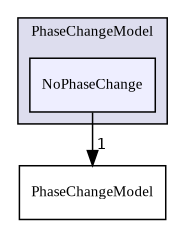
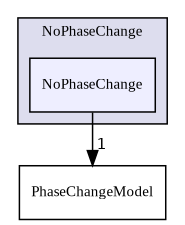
(93, 32) -> (93, 32)
